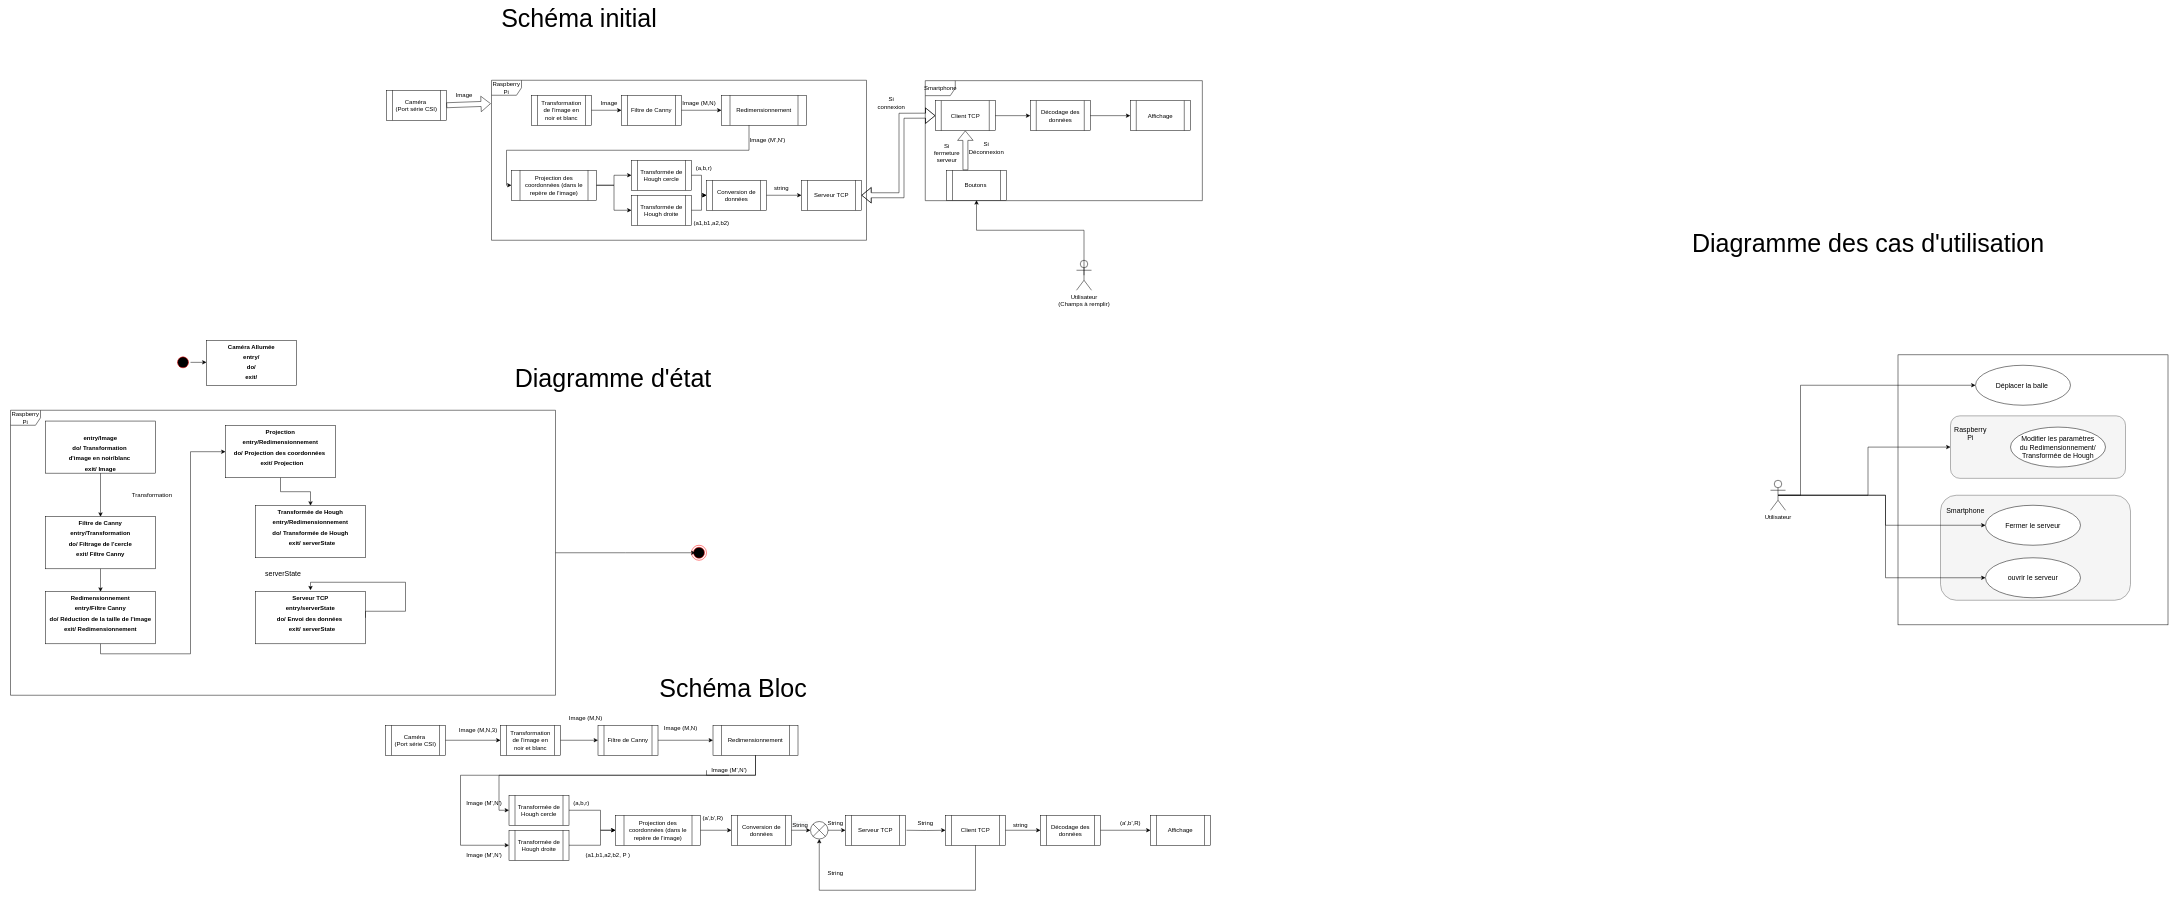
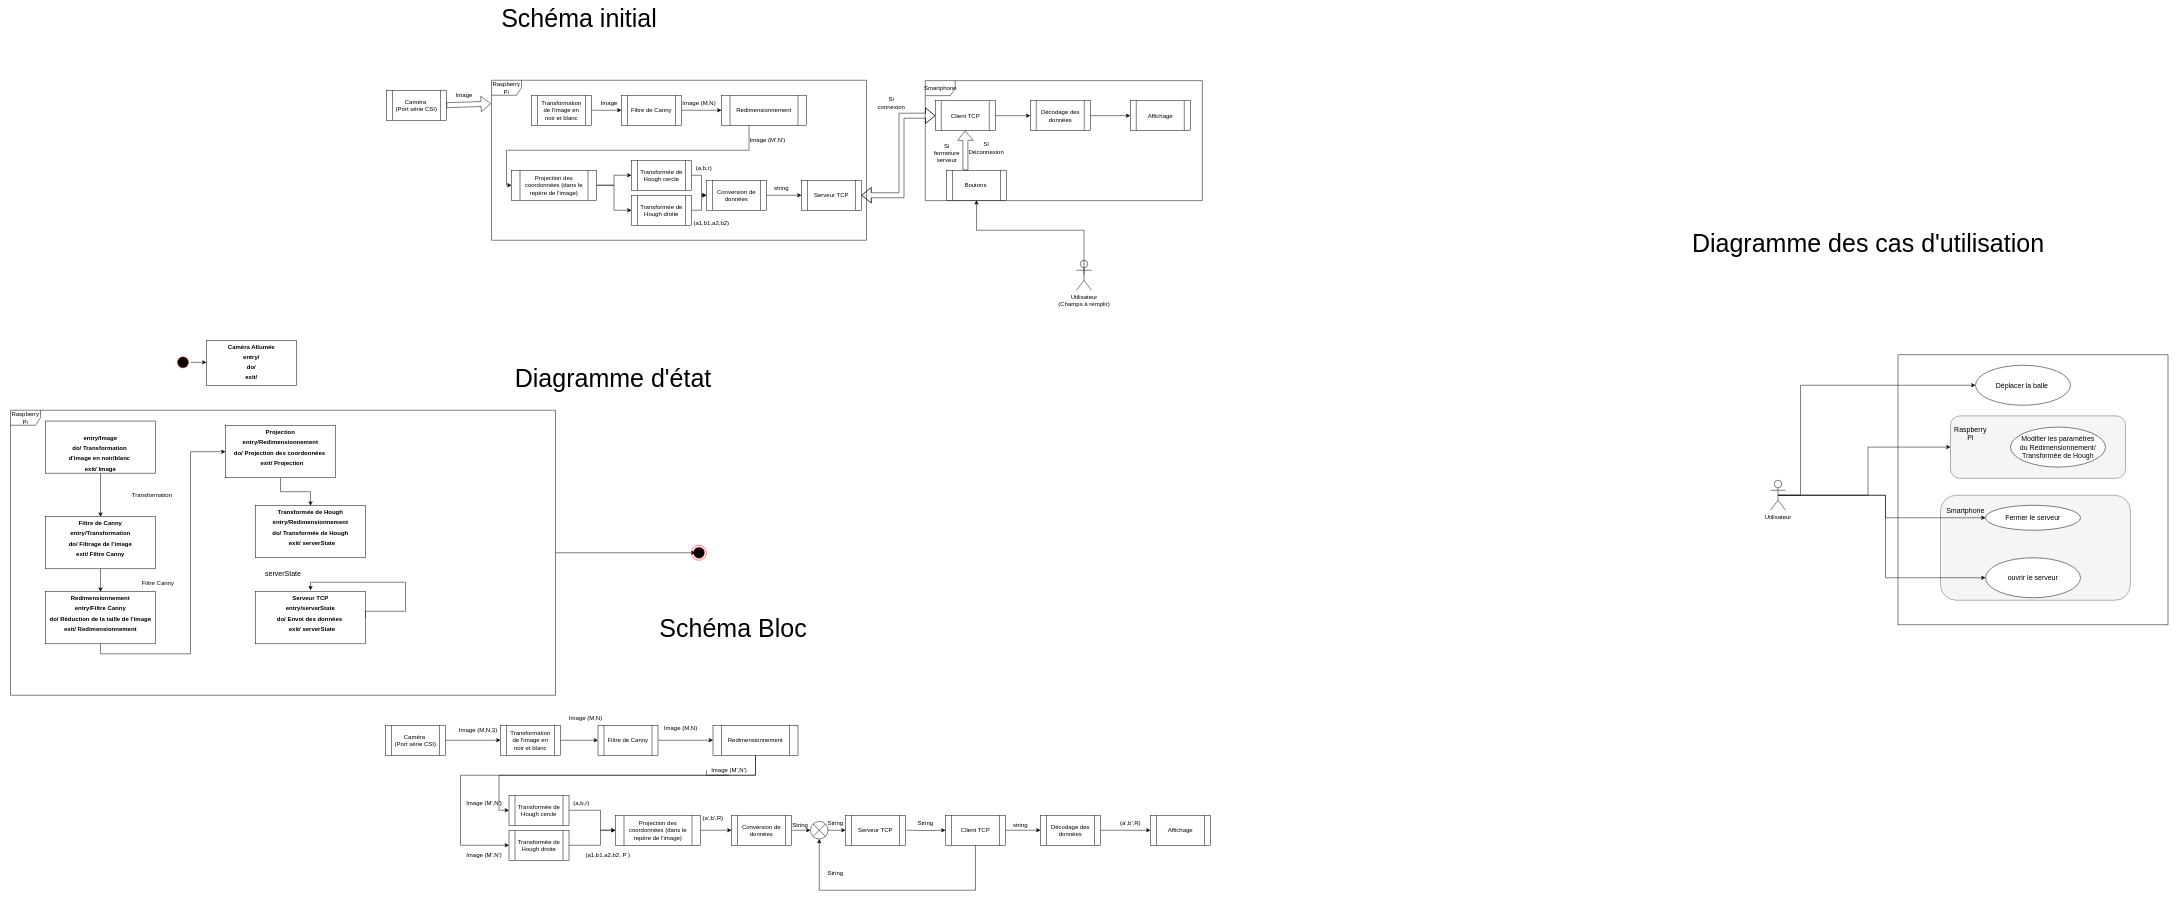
(80, 517) -> (78, 517)
(2033, 525) -> (2033, 518)
none -> (158, 583)
(733, 688) -> (733, 628)
